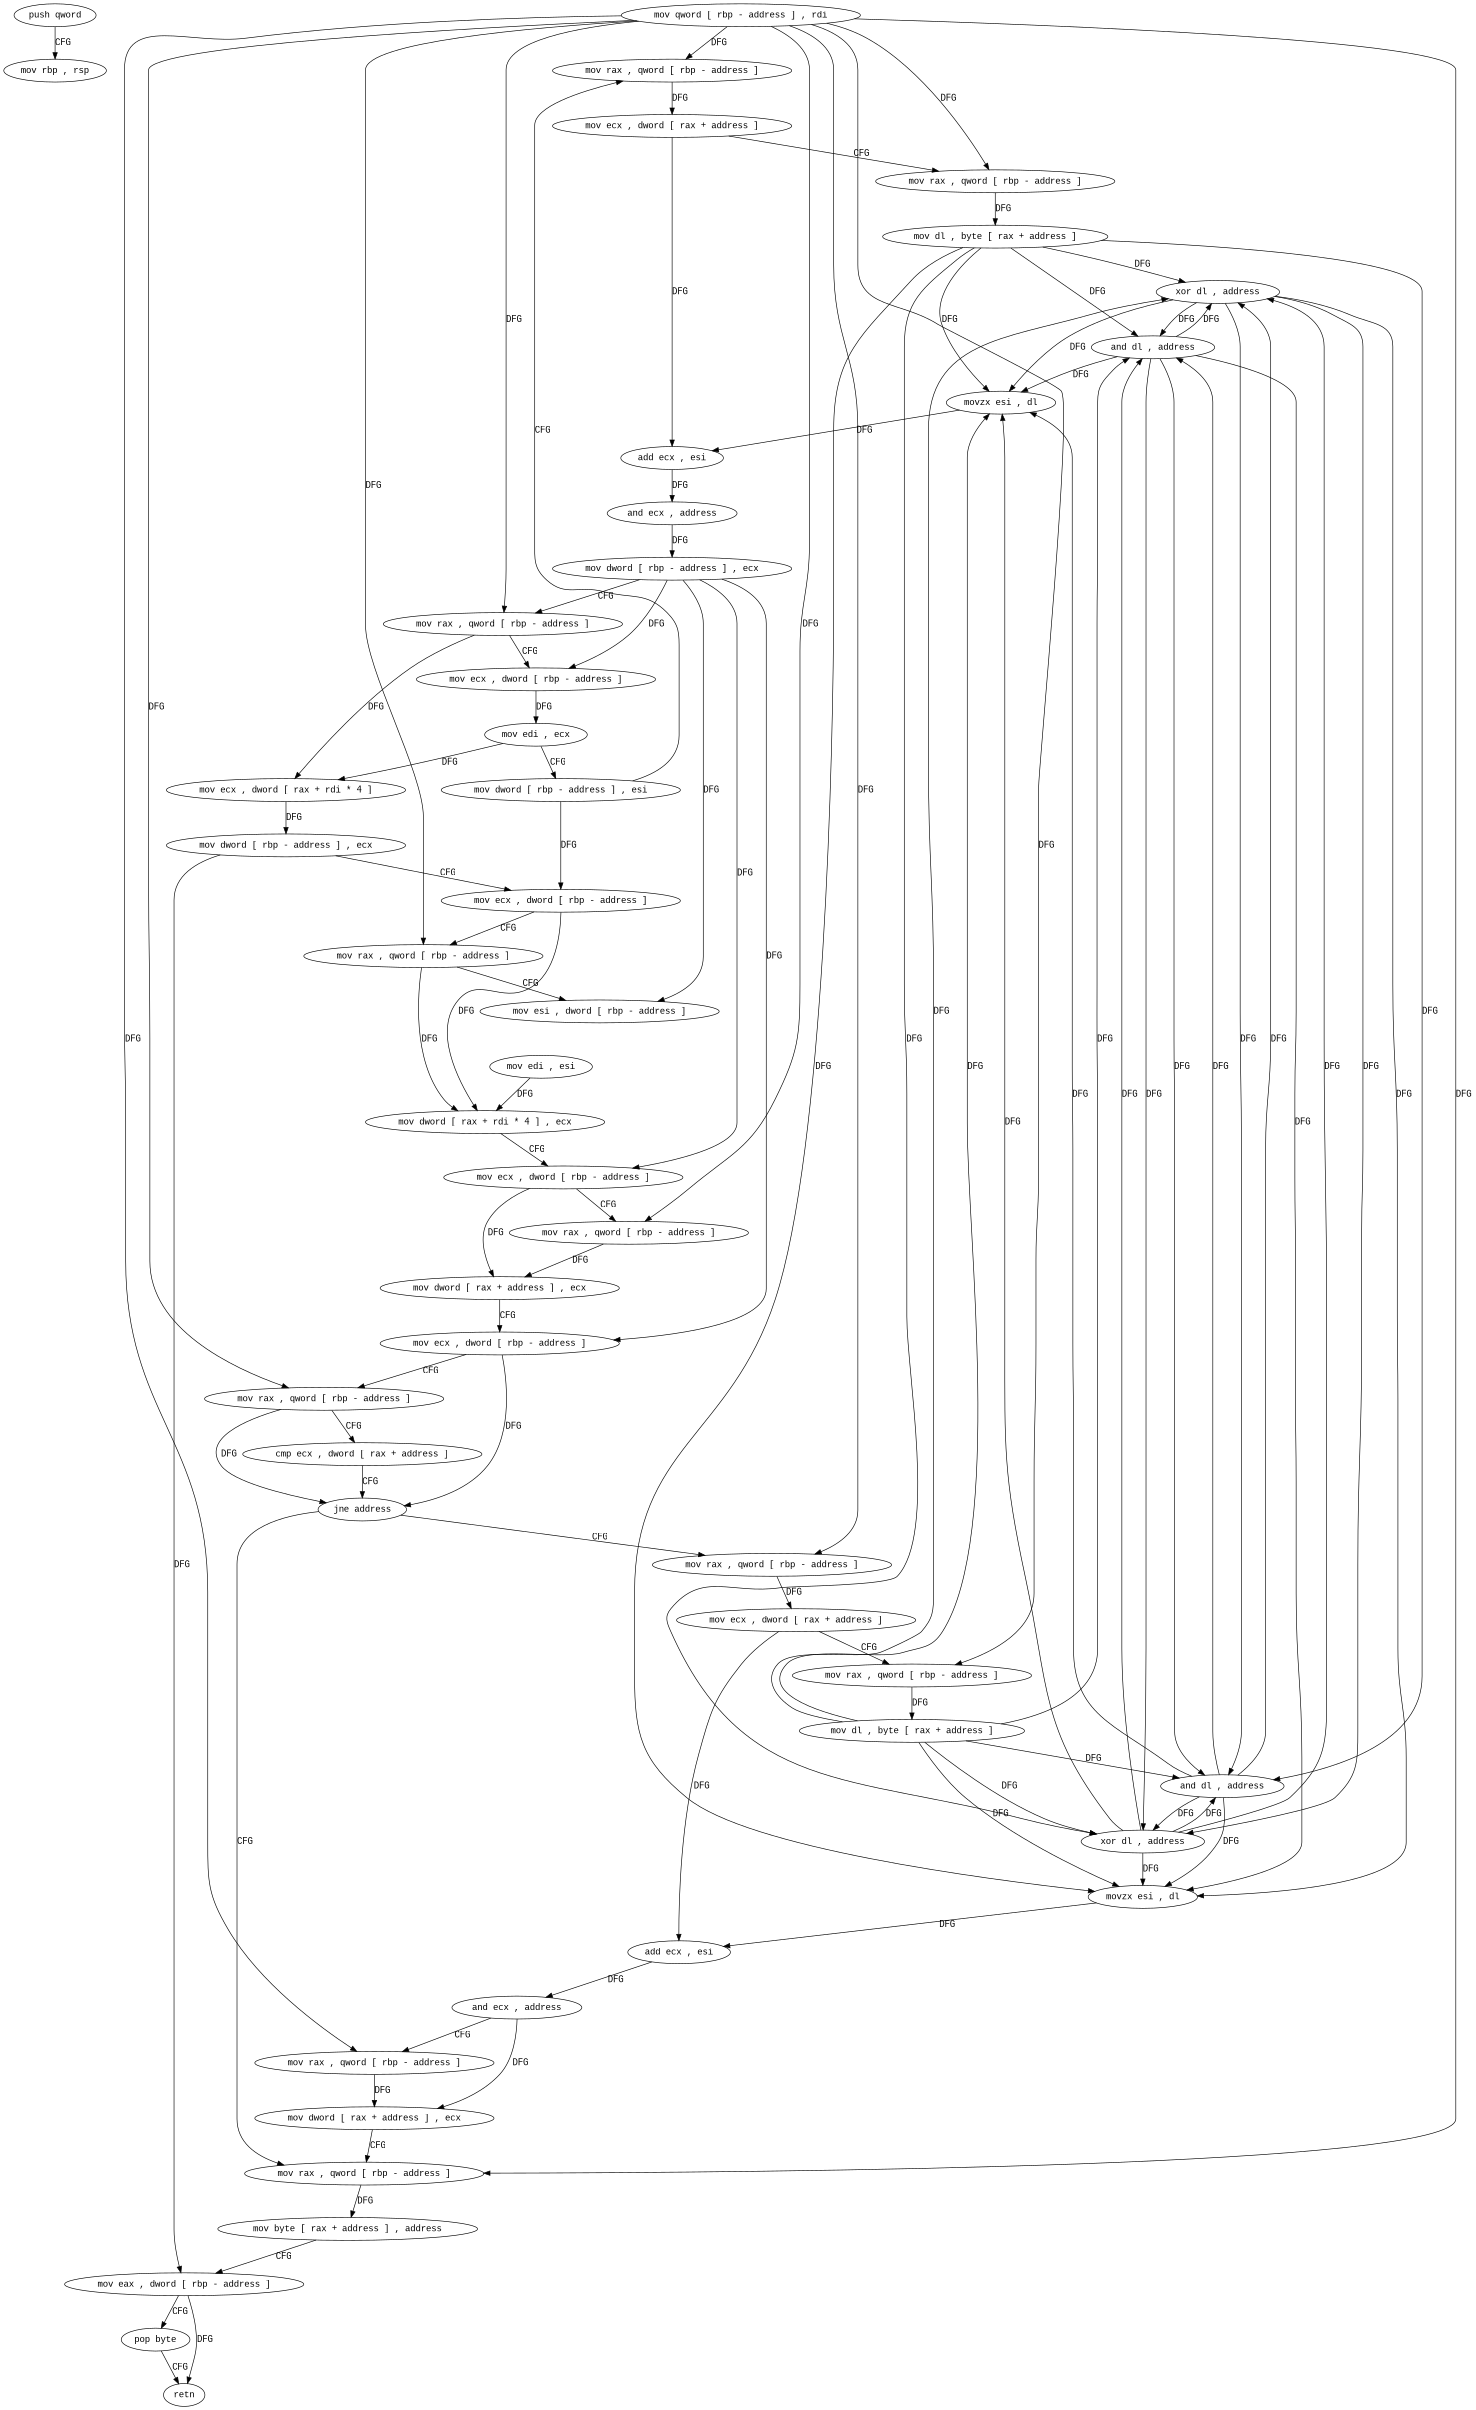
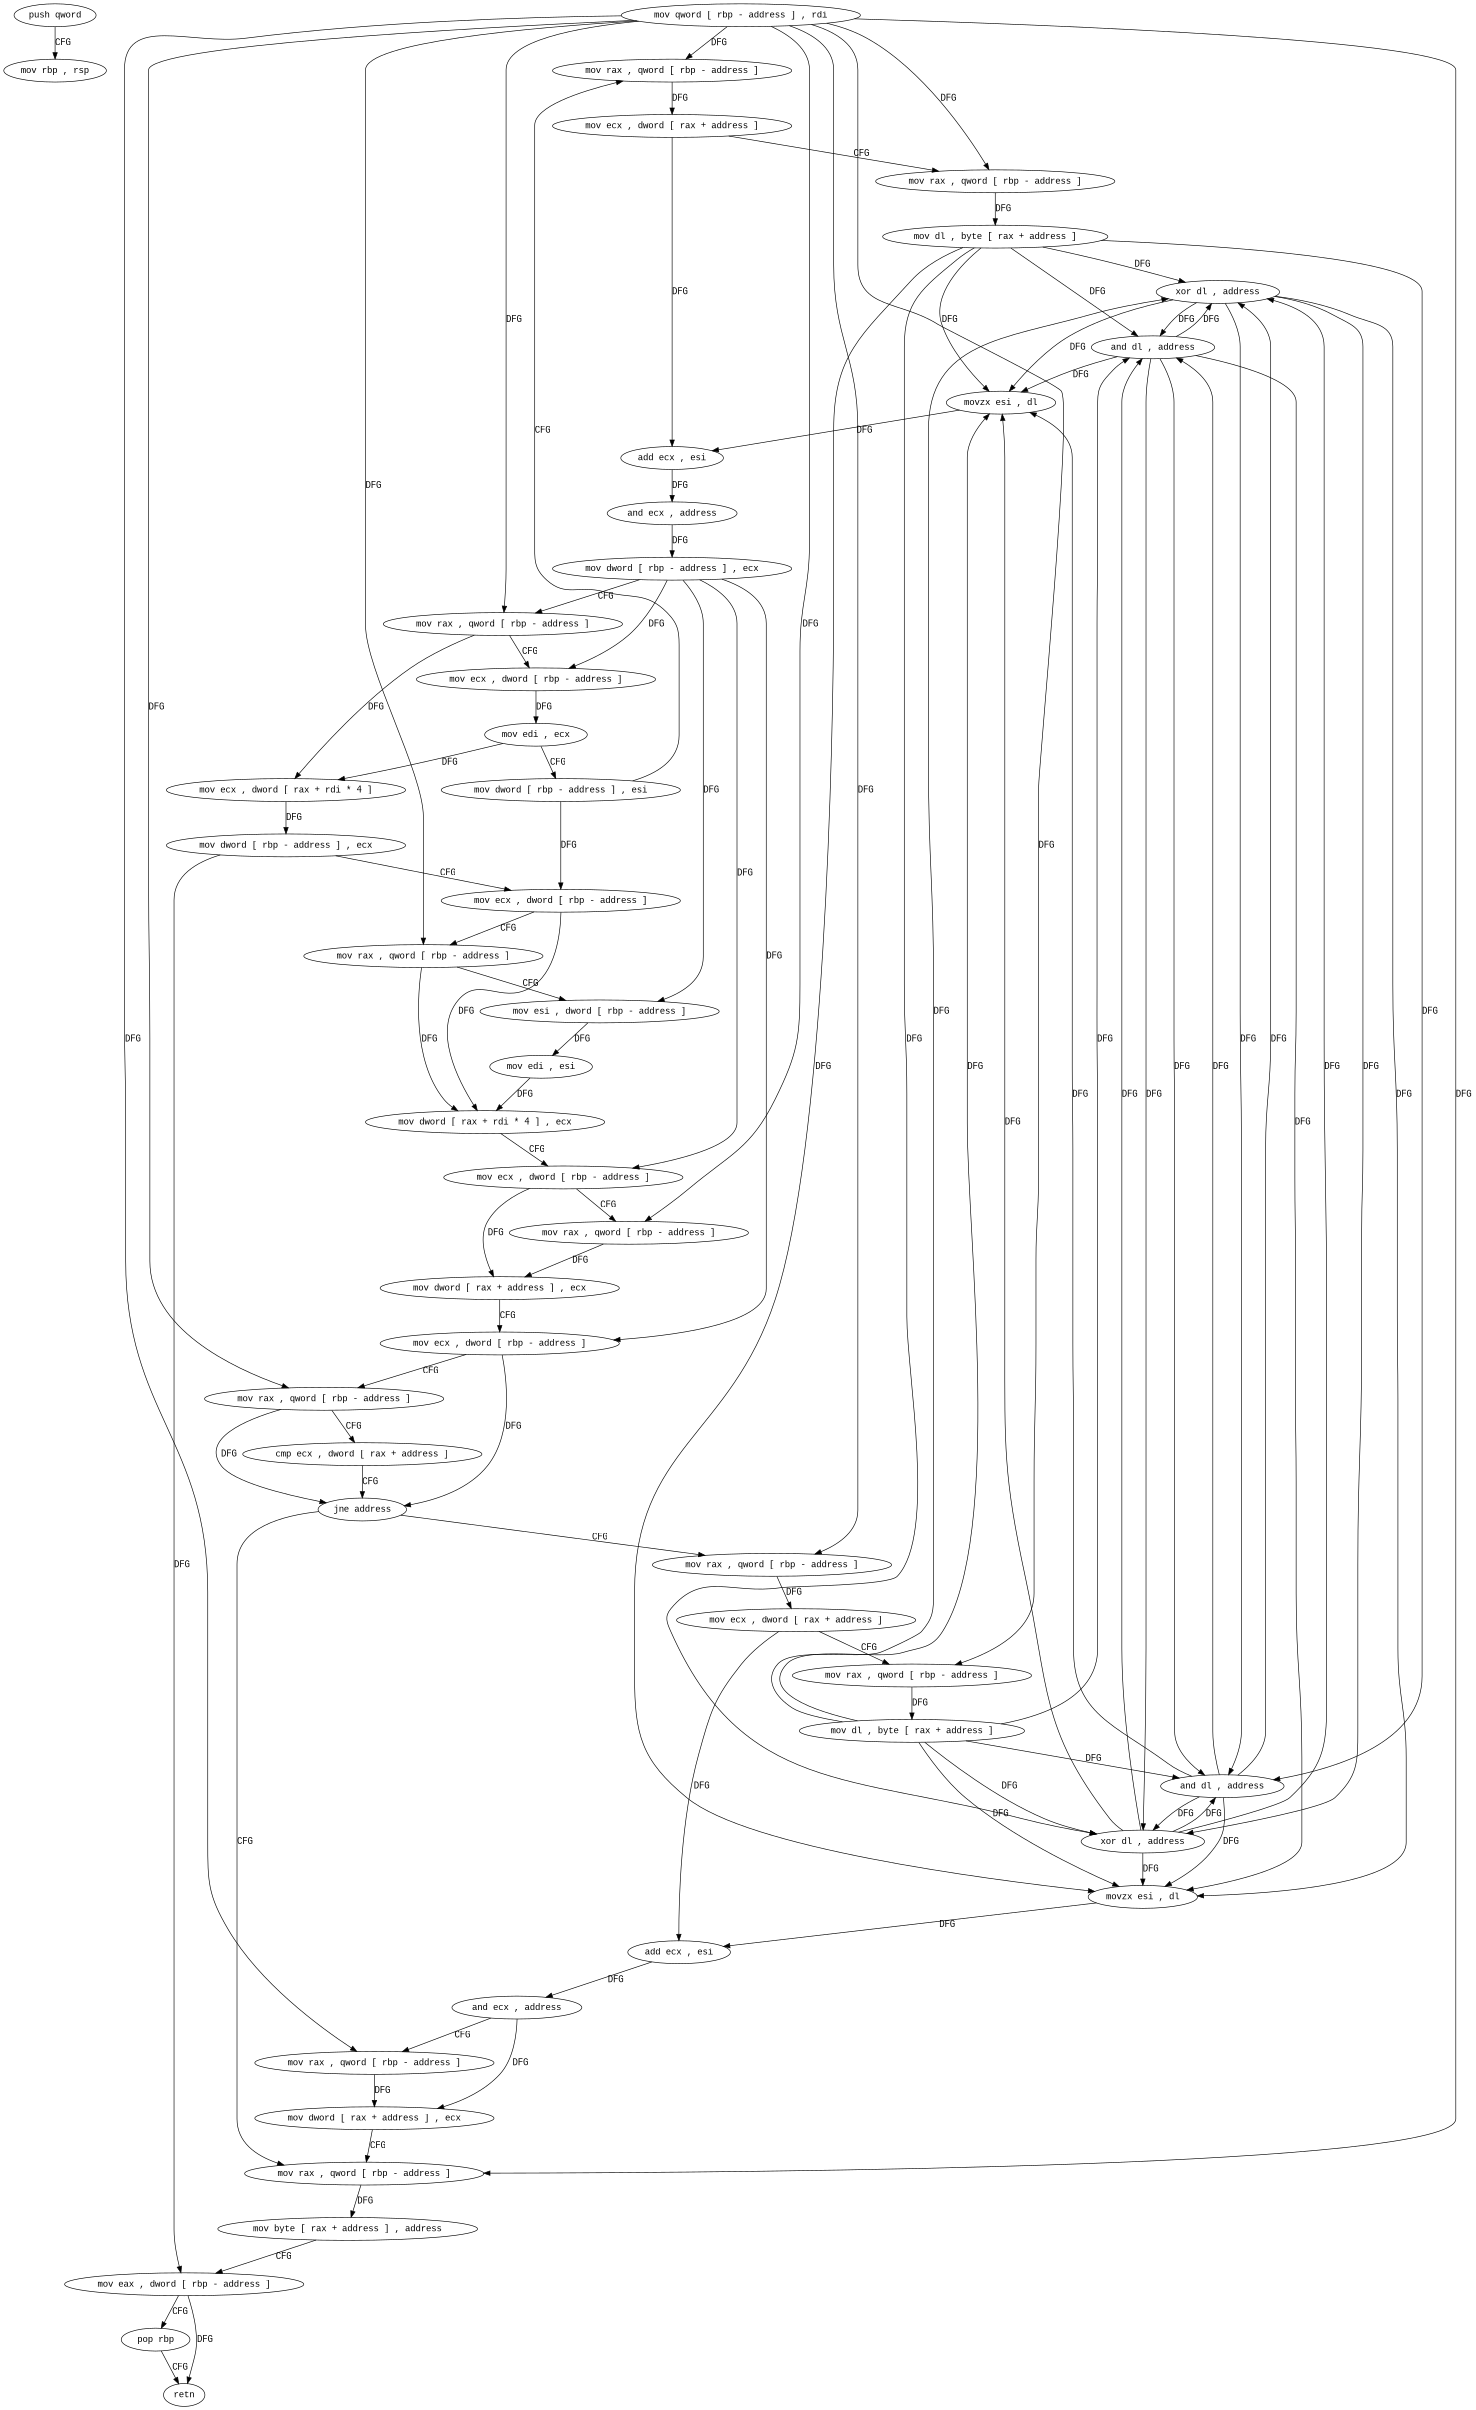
none -> (573, 1037)
(156, 2340) -> (156, 2340)
